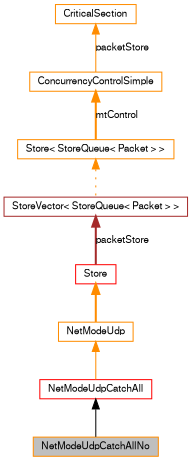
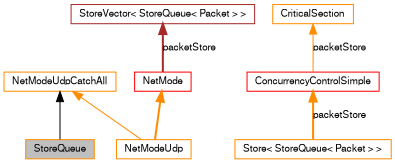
(96, 82) -> (313, 82)
(117, 115) -> (340, 115)
(96, 183) -> none
(96, 274) -> (163, 82)
(96, 366) -> (111, 118)
(96, 389) -> (60, 82)
(96, 447) -> (60, 149)
